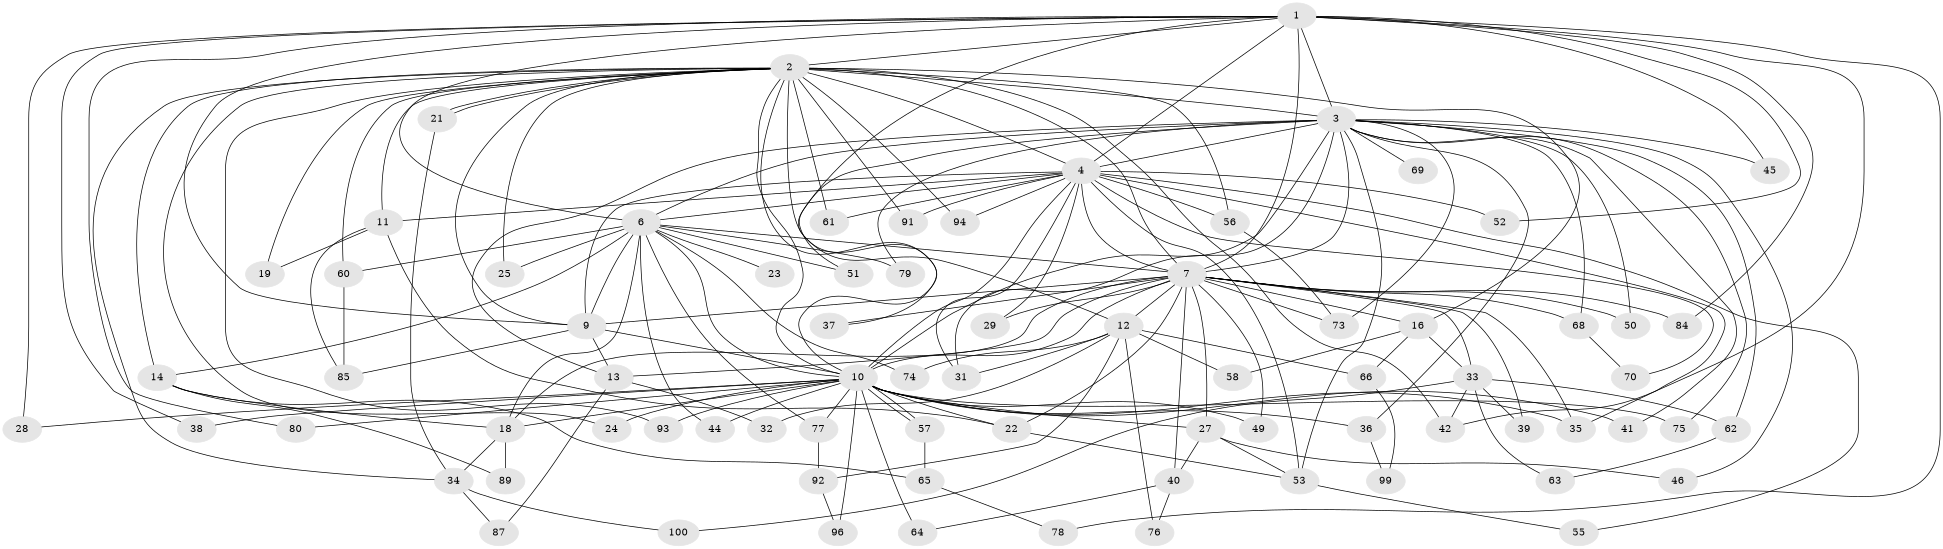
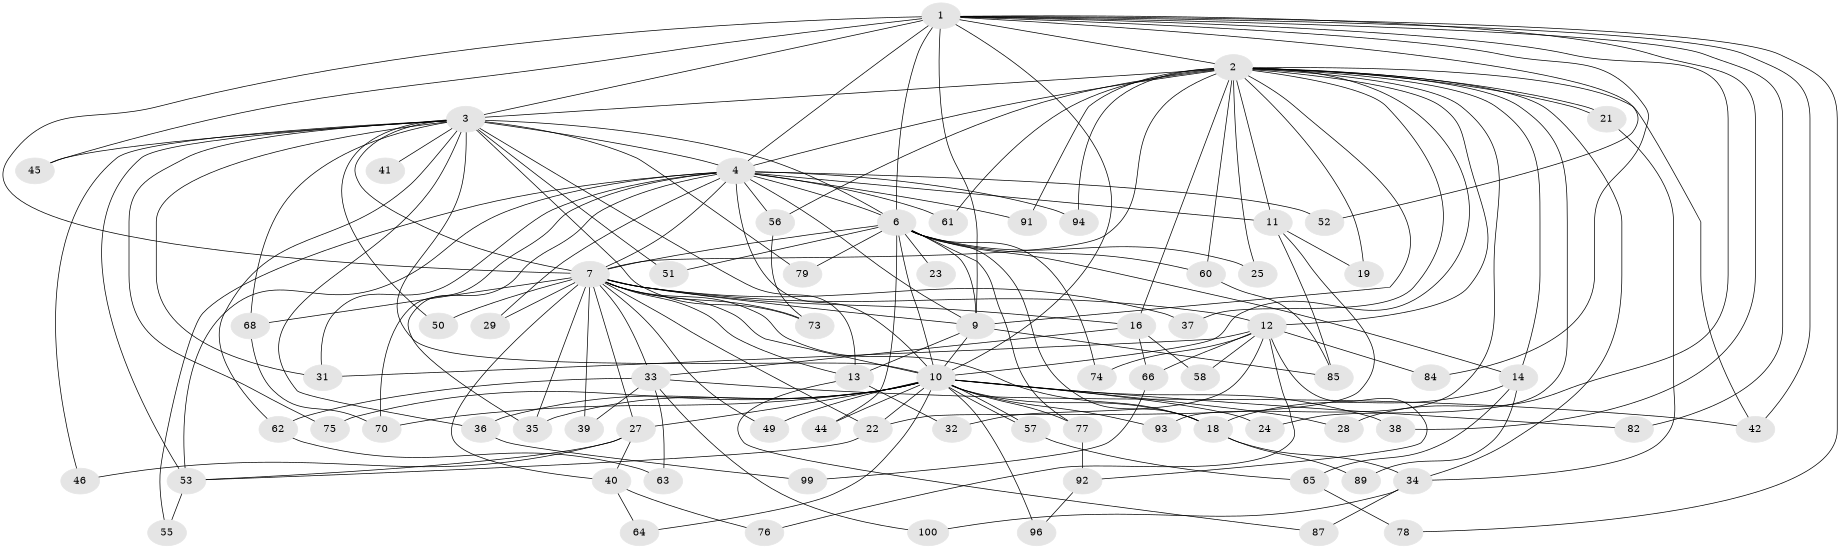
(1418, 171) -> none
(1519, 291) -> (1349, 352)
(1243, 404) -> (646, 406)
(296, 429) -> (1634, 429)
